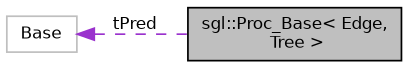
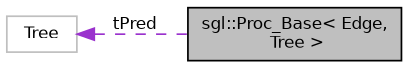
(42, 34) -> (42, 34)
